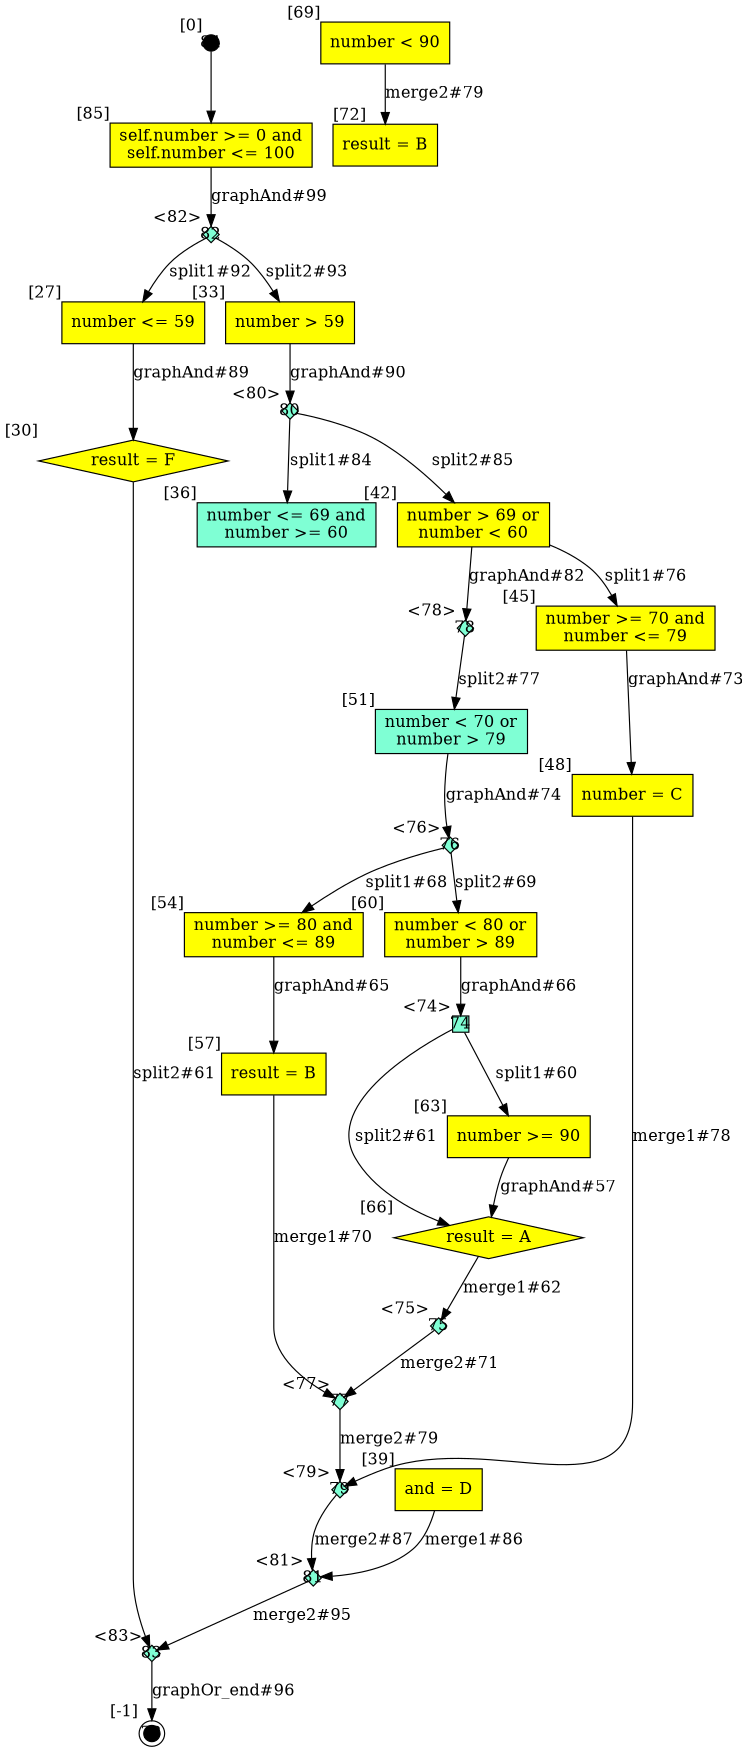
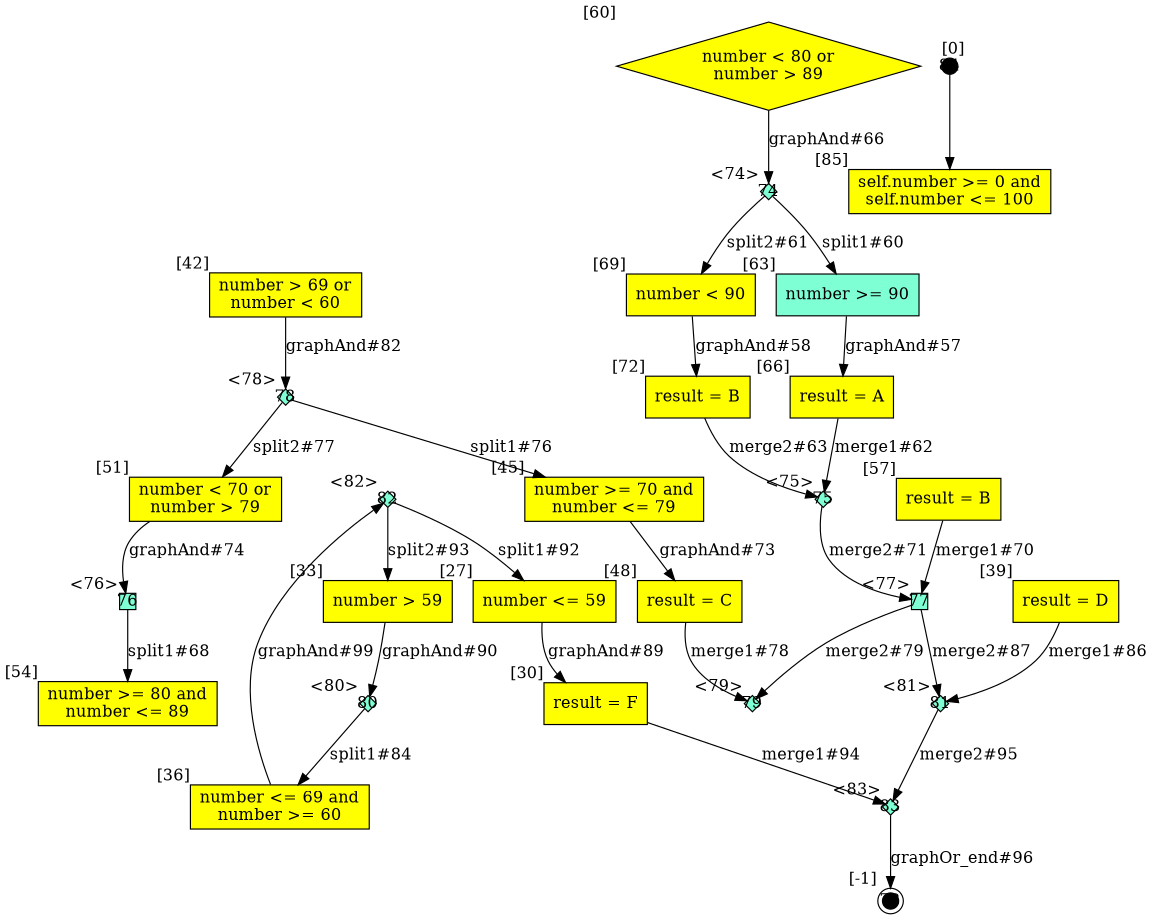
(435, 93) -> (754, 347)
(211, 191) -> (265, 628)
(378, 441) -> none
(133, 461) -> (596, 704)
none -> (745, 469)
(287, 525) -> (280, 807)
(585, 564) -> (413, 437)
(451, 731) -> (206, 499)
(633, 795) -> (690, 601)
(450, 845) -> (128, 601)
(454, 877) -> none
(461, 935) -> (769, 66)
(274, 999) -> none
(461, 1024) -> (769, 192)
(175, 1074) -> (811, 755)
(351, 1124) -> (733, 227)
(519, 1137) -> (848, 295)
(489, 1238) -> (842, 397)
(340, 1401) -> (920, 601)
(439, 1490) -> (1066, 601)
(317, 1524) -> (929, 647)
